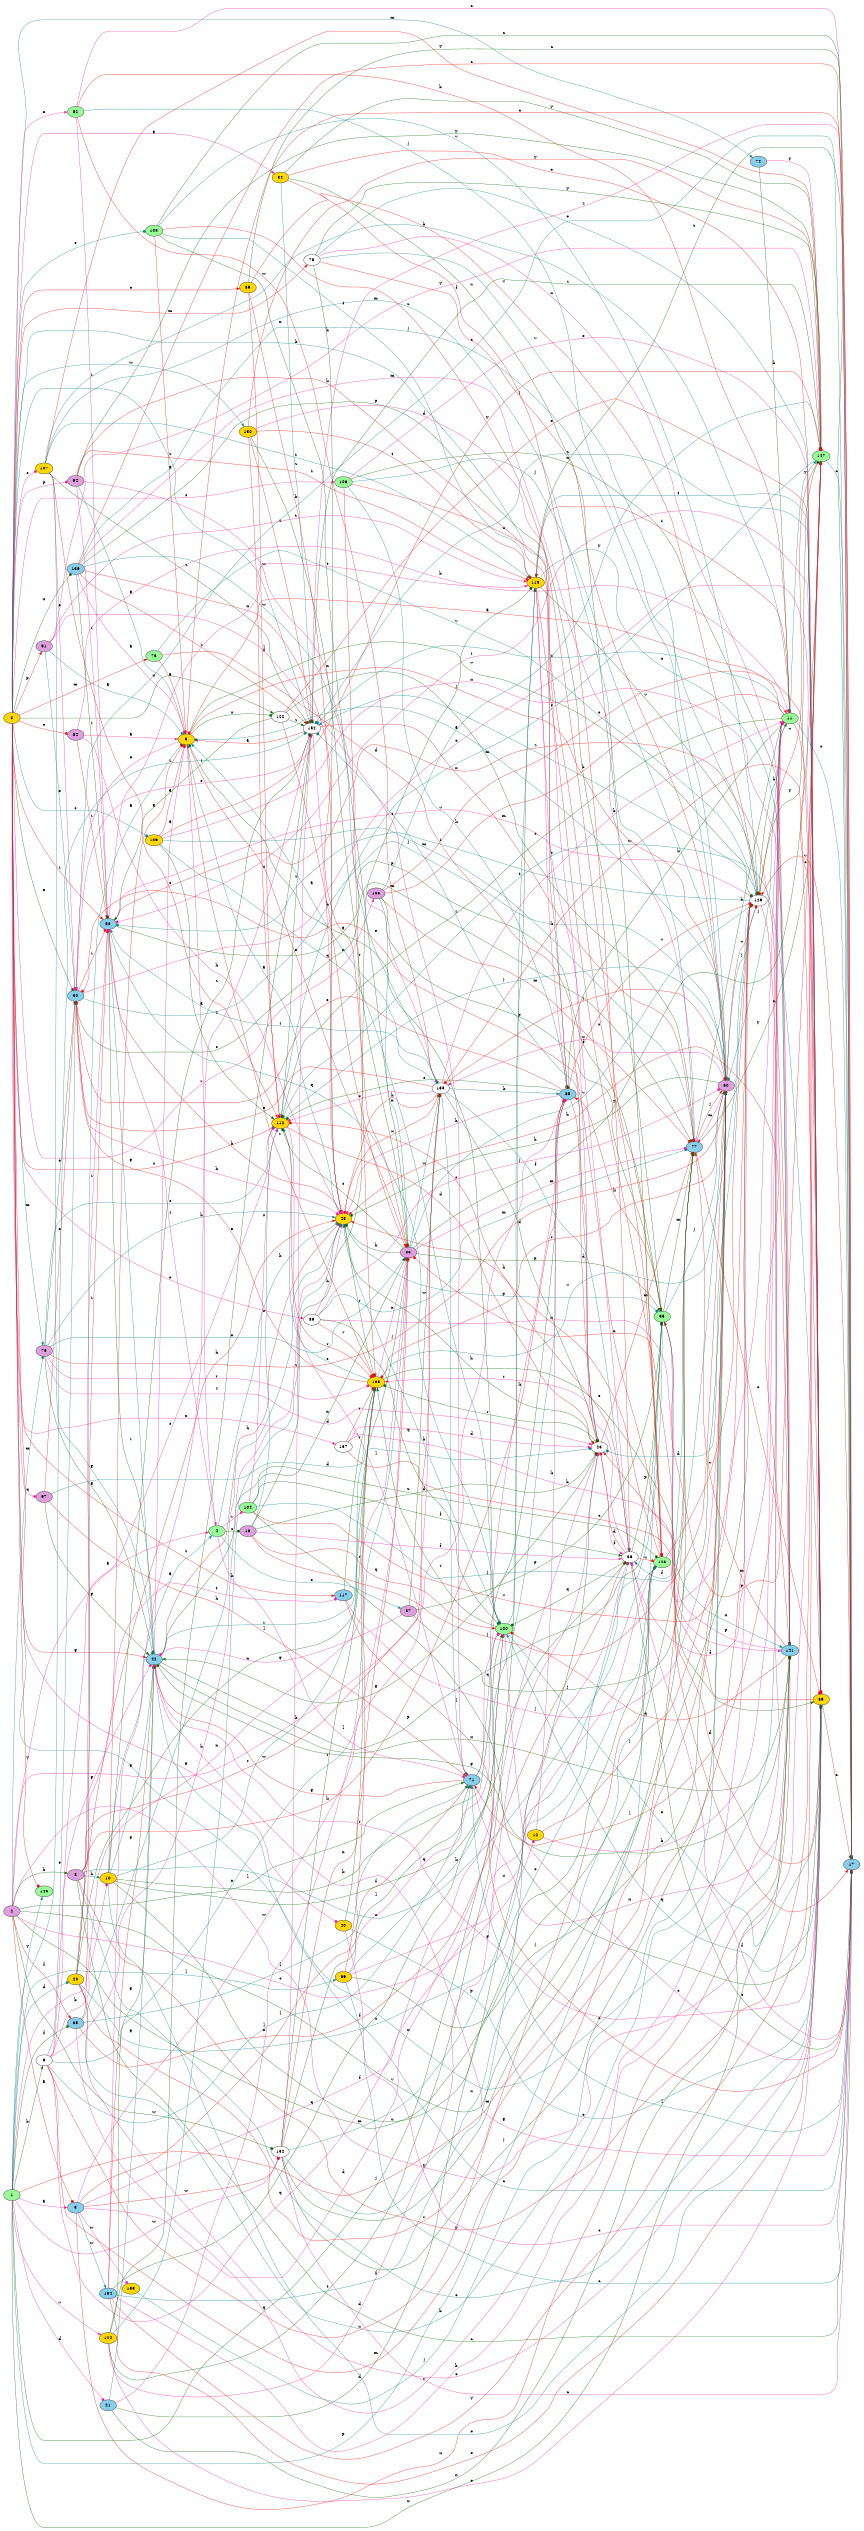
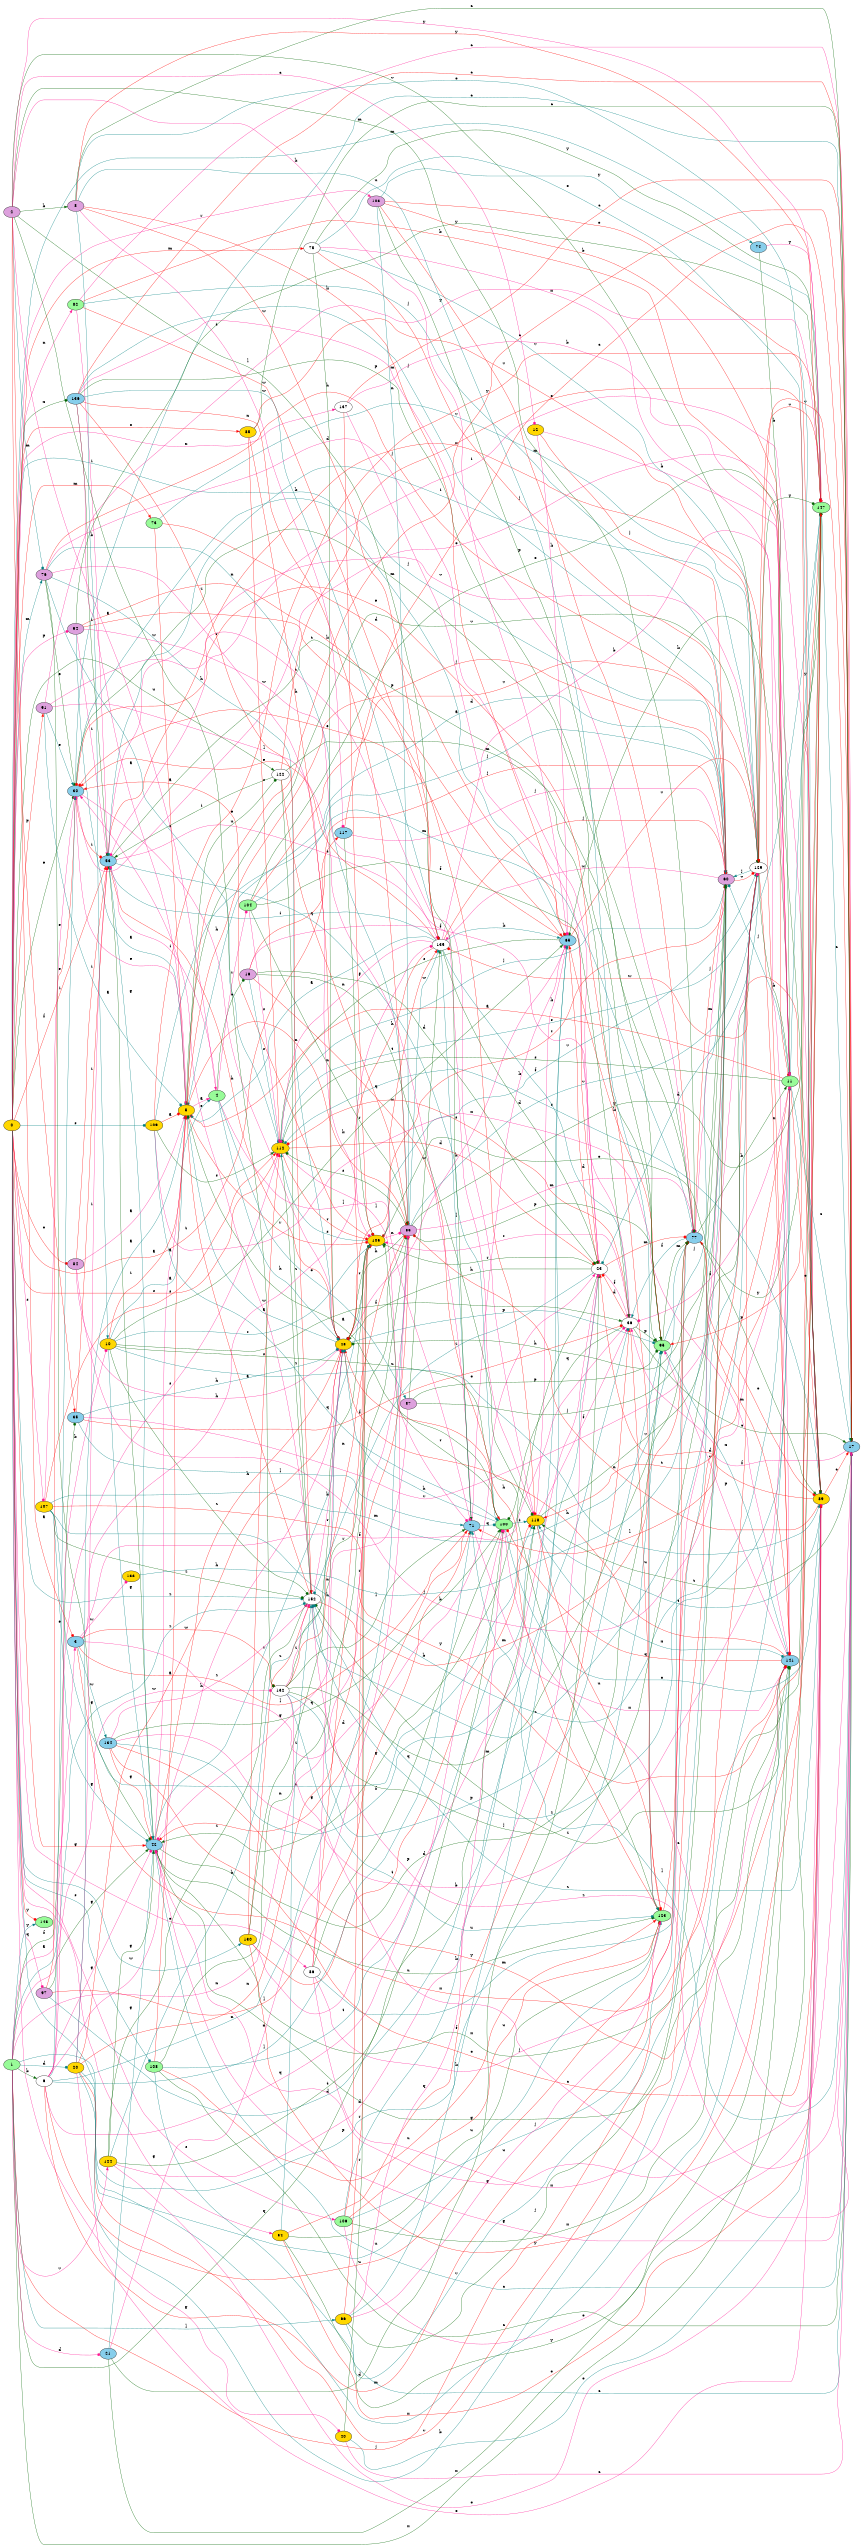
(303, 1648) -> (341, 1715)
(700, 1938) -> none
